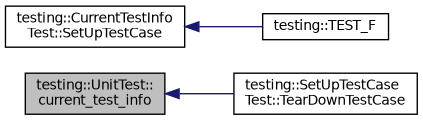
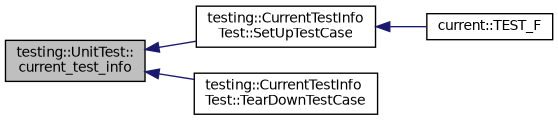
(326, 27) -> (490, 27)
none -> (178, 44)
(326, 94) -> (286, 94)
